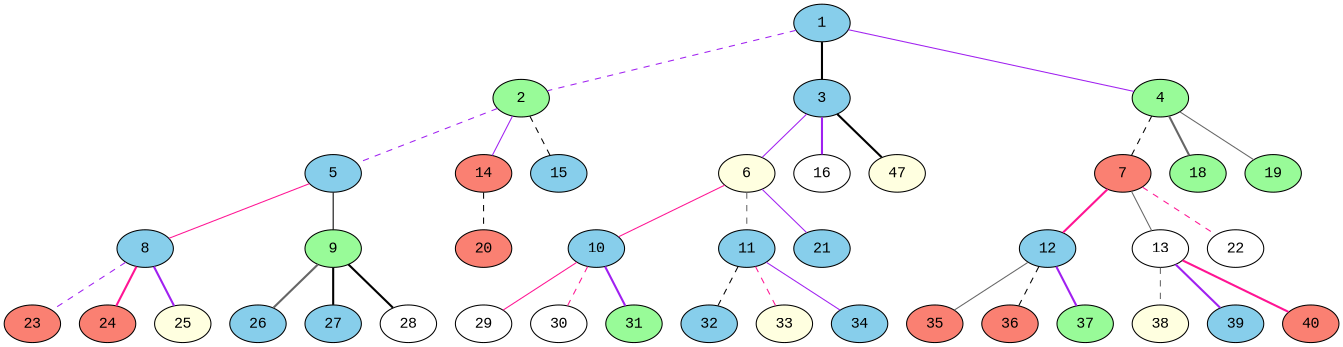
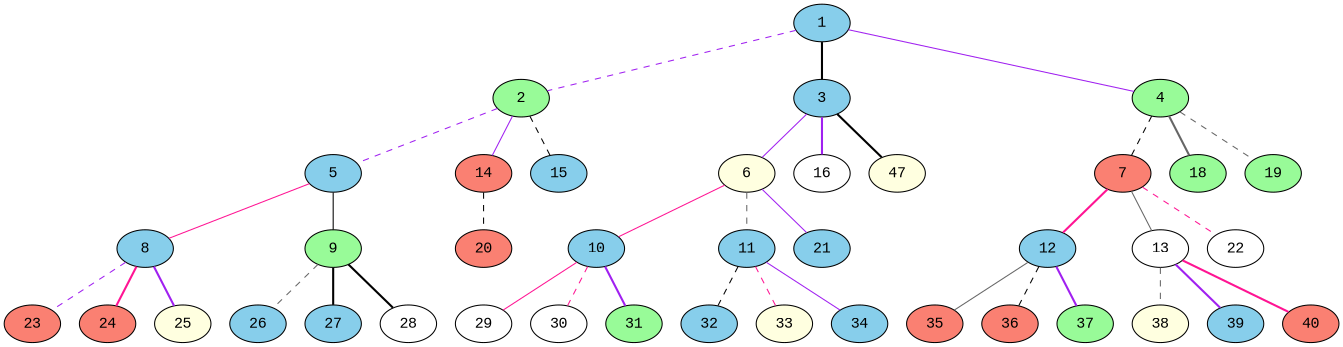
(1217, 136) -> (1217, 136)
(296, 286) -> (296, 286)
